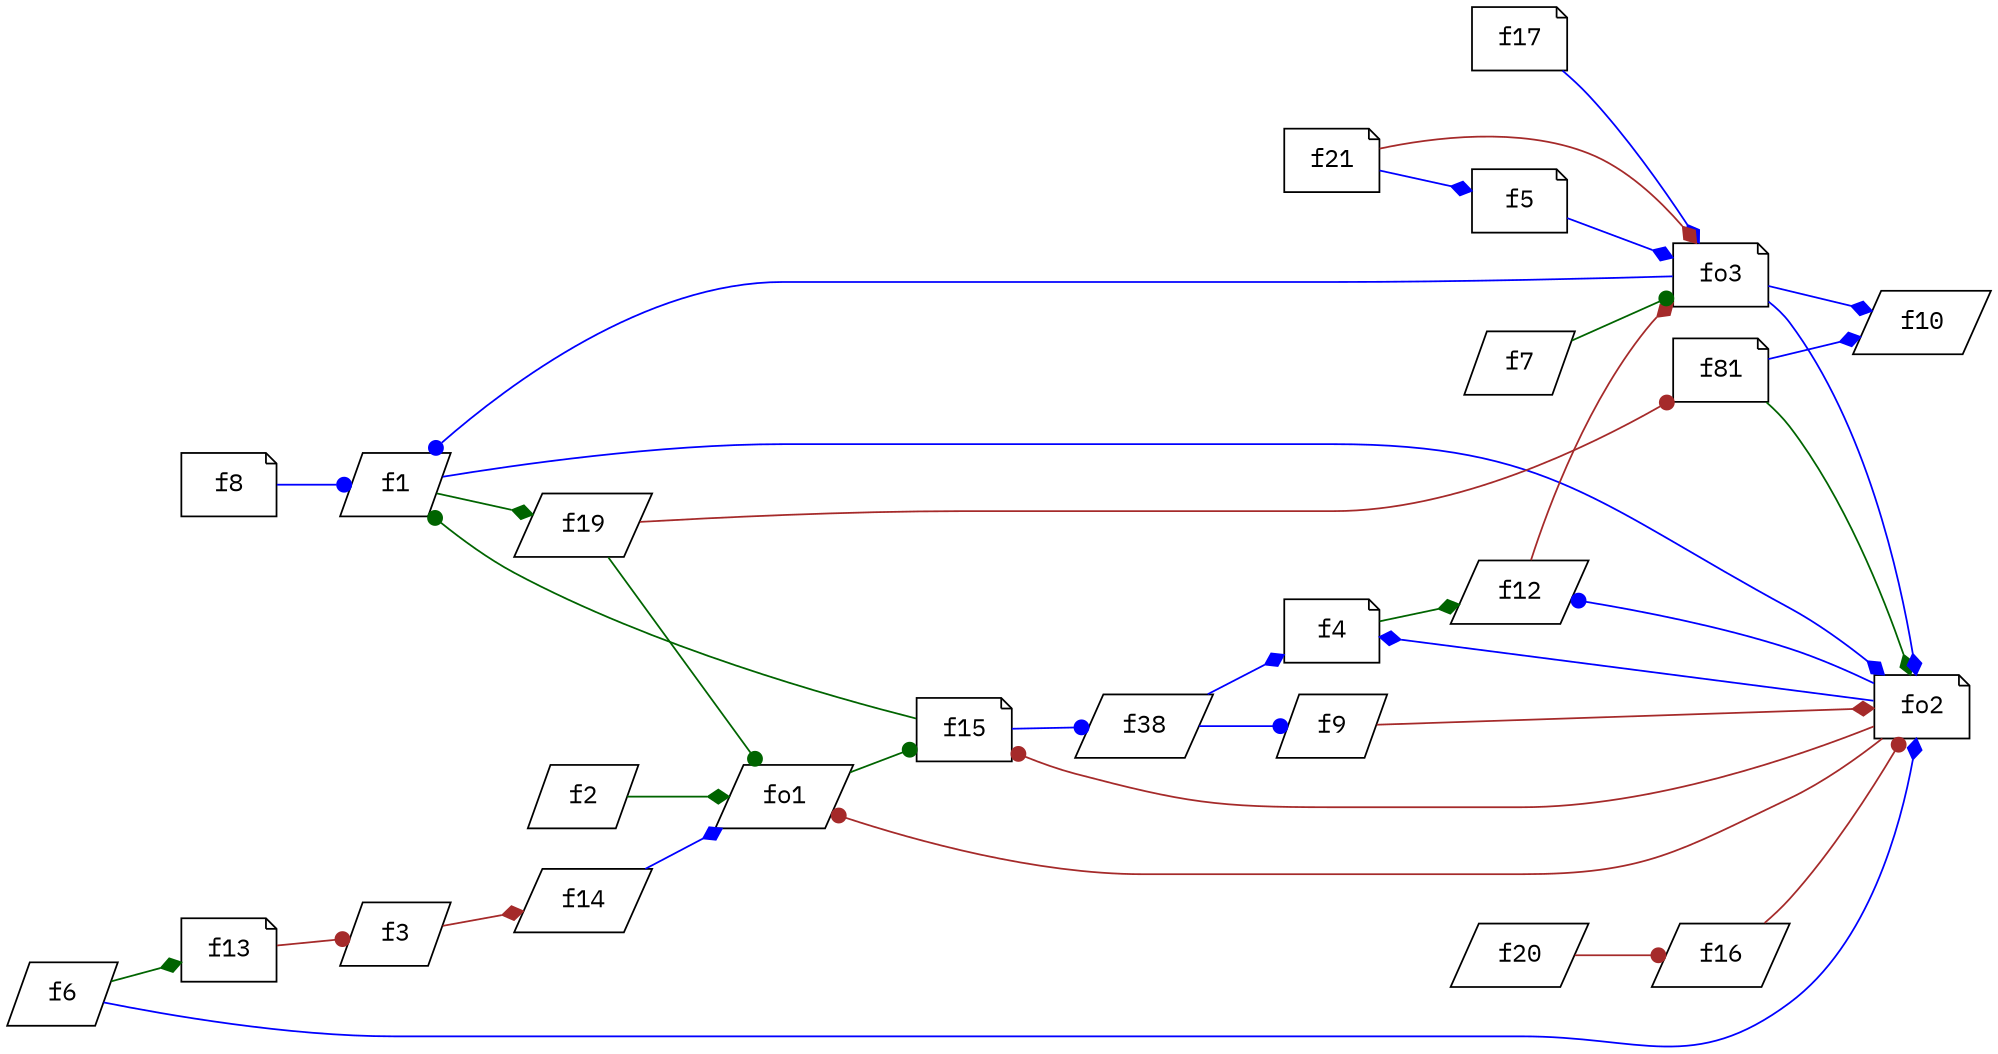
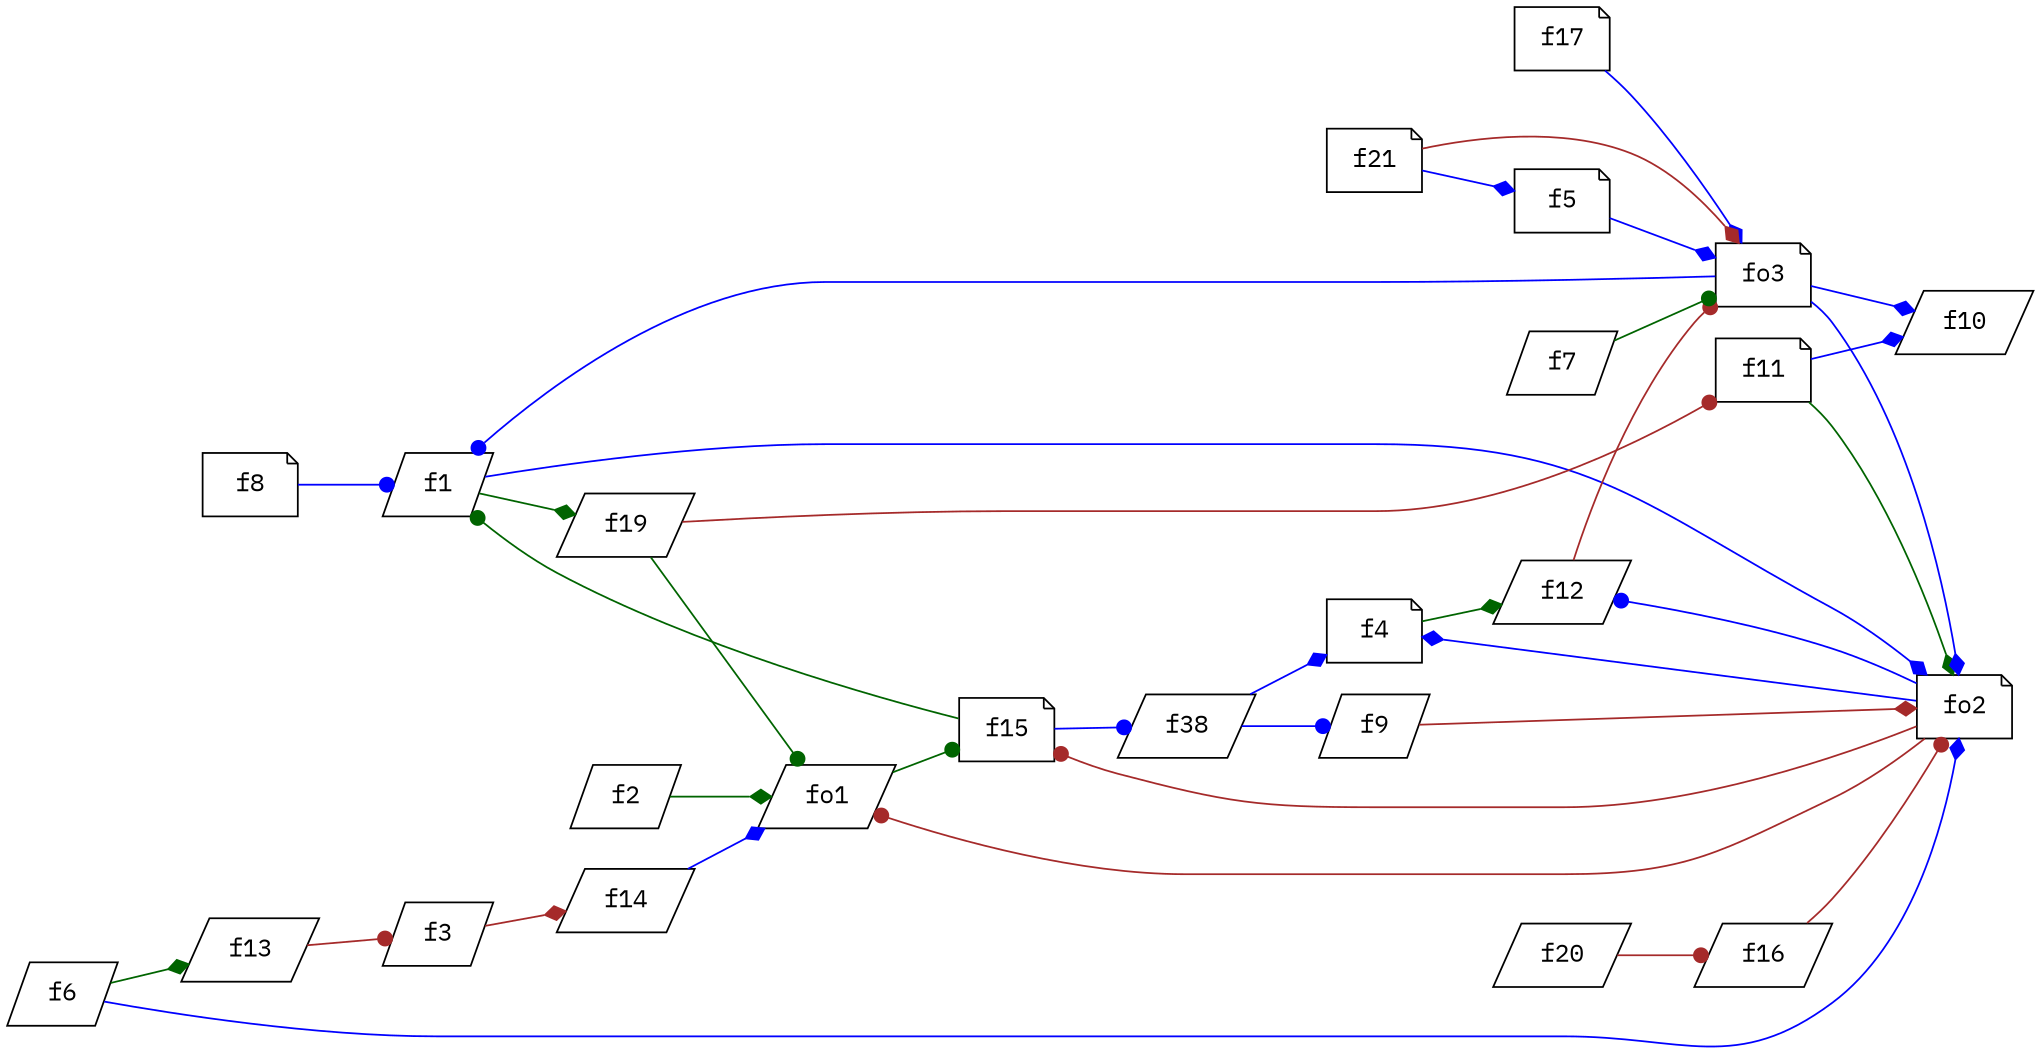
(1721, 370) -> (1763, 370)
(1582, 433) -> (1627, 429)
(229, 950) -> (250, 950)
